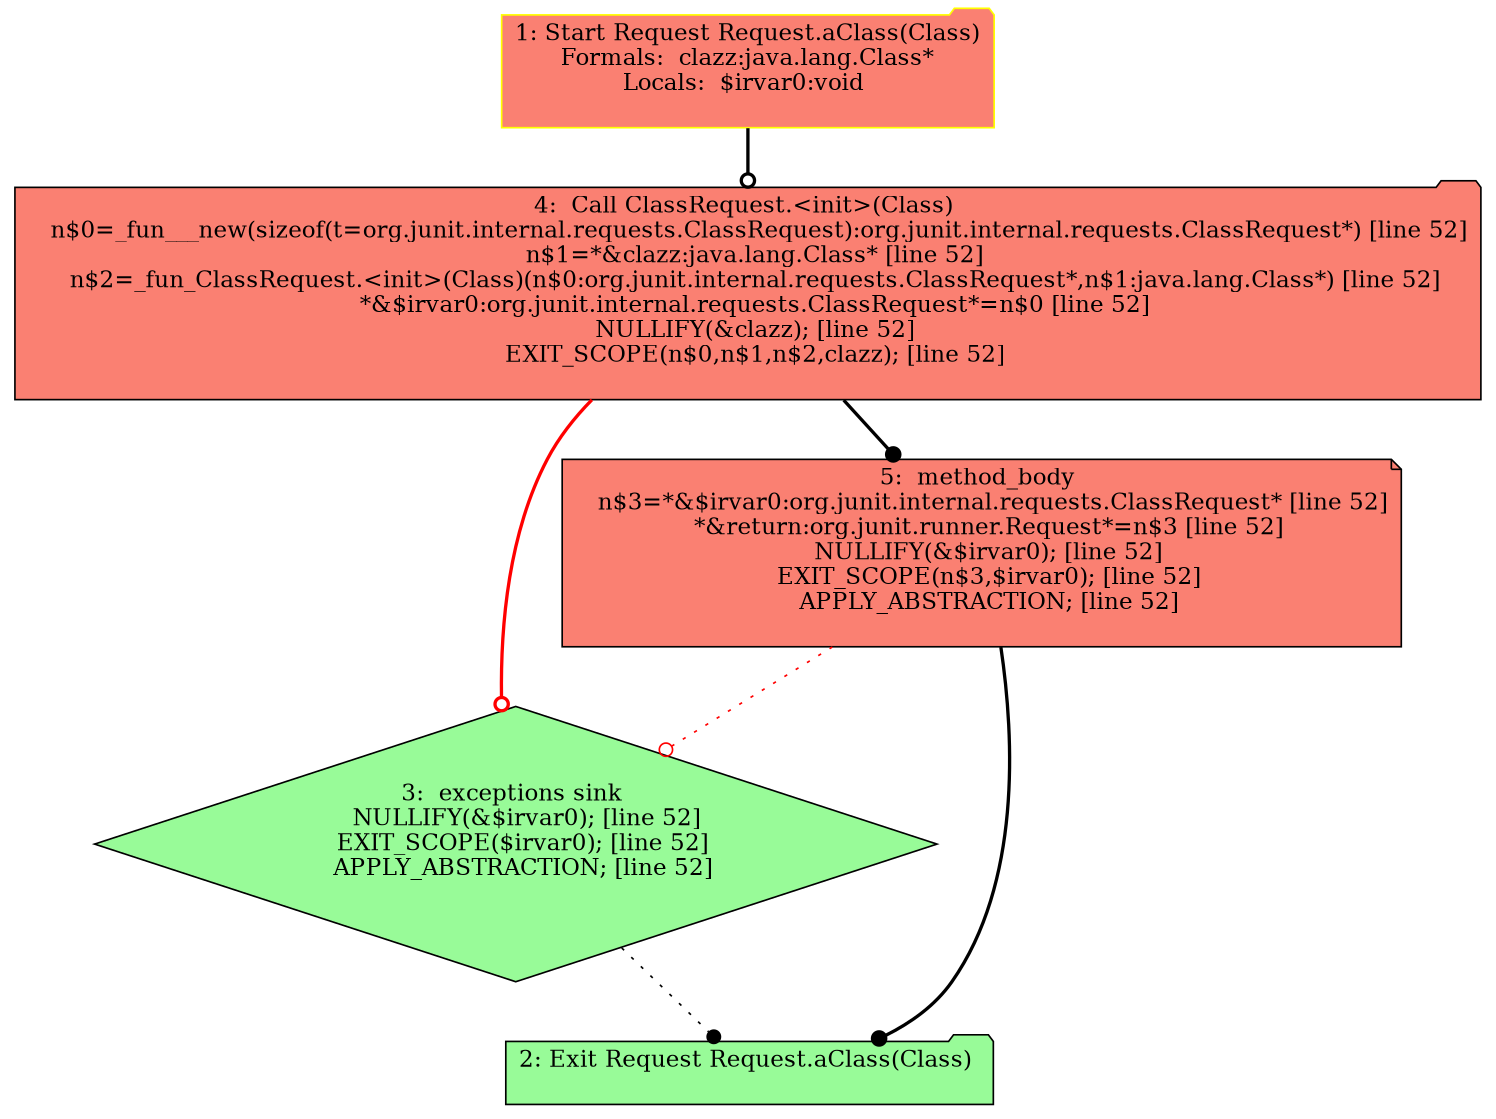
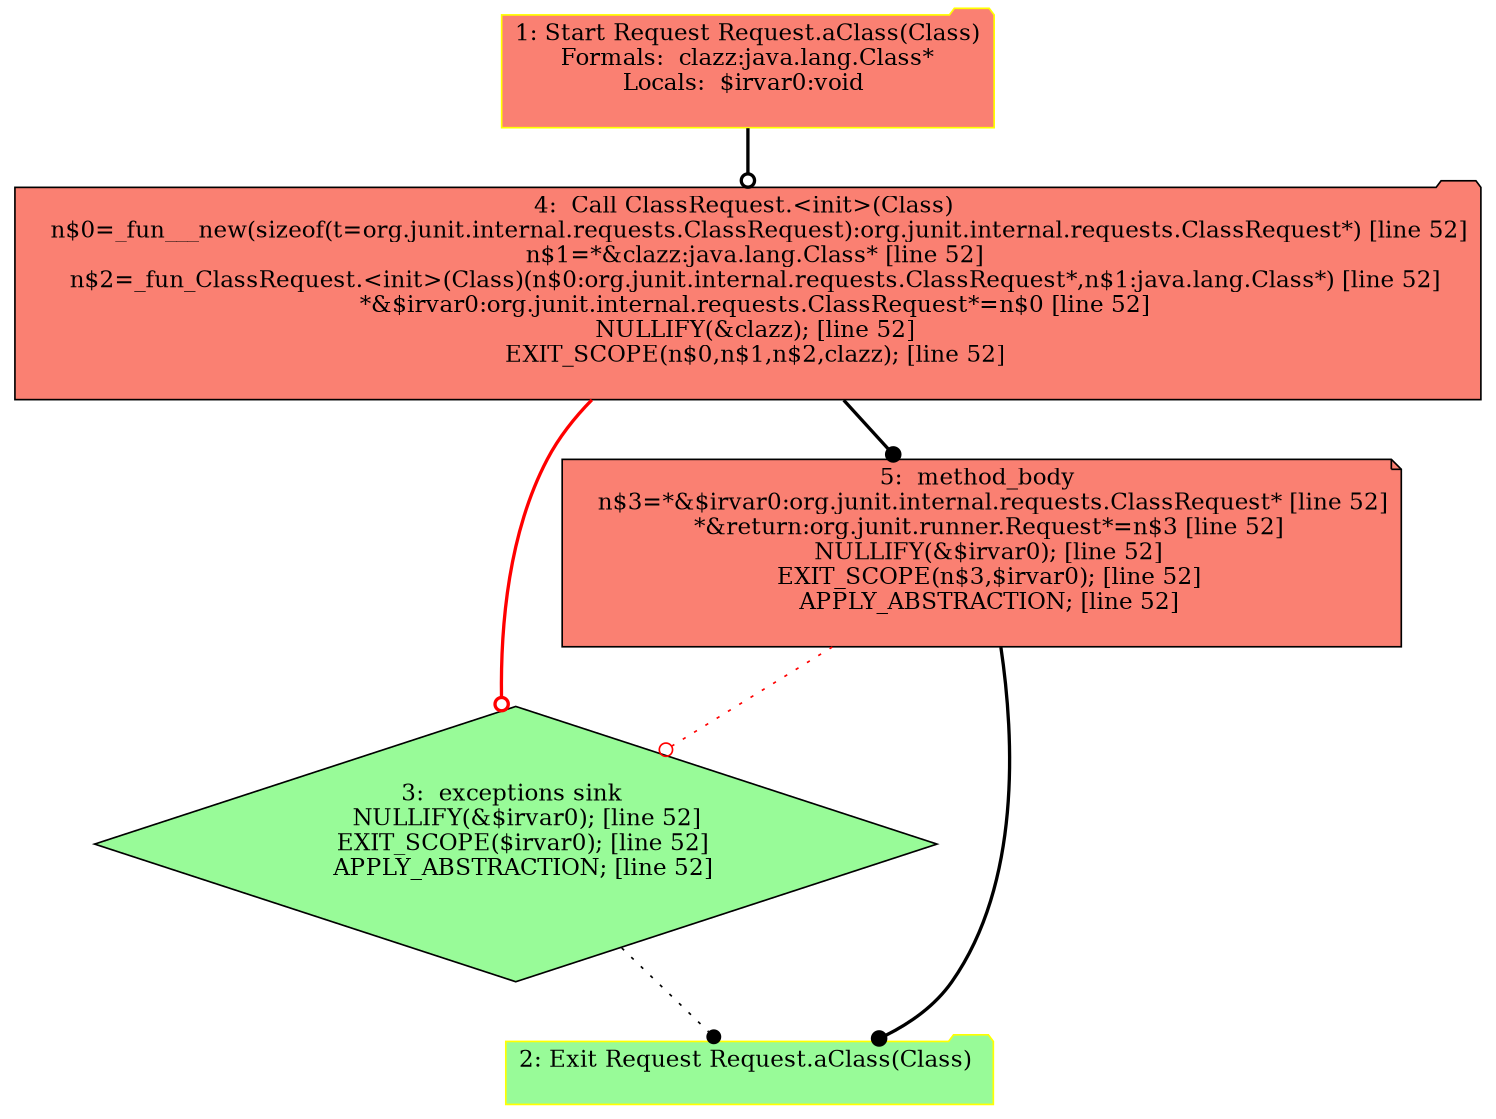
(750, 1073) -> (750, 1073)
